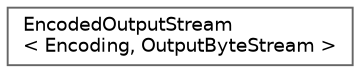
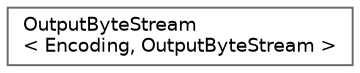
(180, 36) -> (180, 36)
